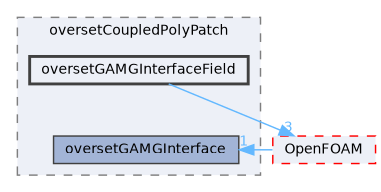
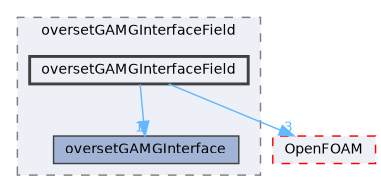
(139, 31) -> (139, 31)
(263, 150) -> (142, 103)
